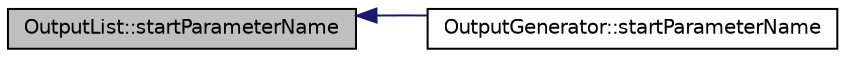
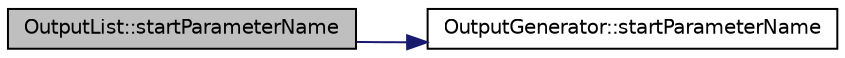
(402, 15) -> (382, 42)
